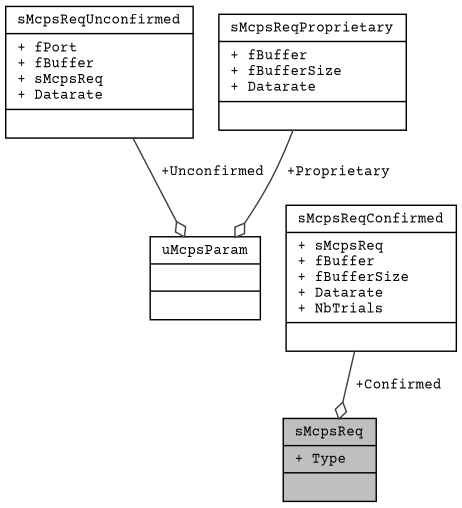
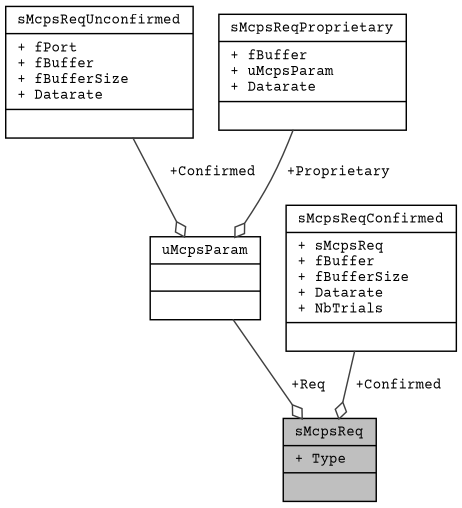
(287, 71) -> (283, 71)
(61, 79) -> (74, 79)
(209, 172) -> (209, 172)
none -> (263, 362)
